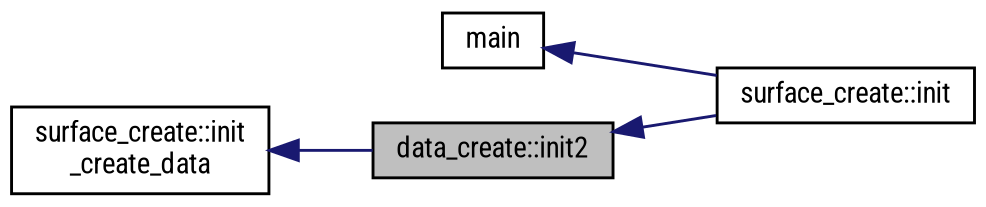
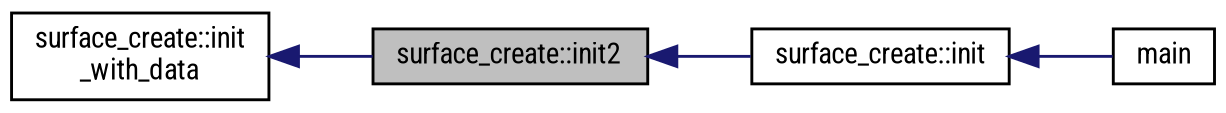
(645, 64) -> (1076, 56)
(140, 150) -> (140, 56)
(493, 150) -> (510, 56)
